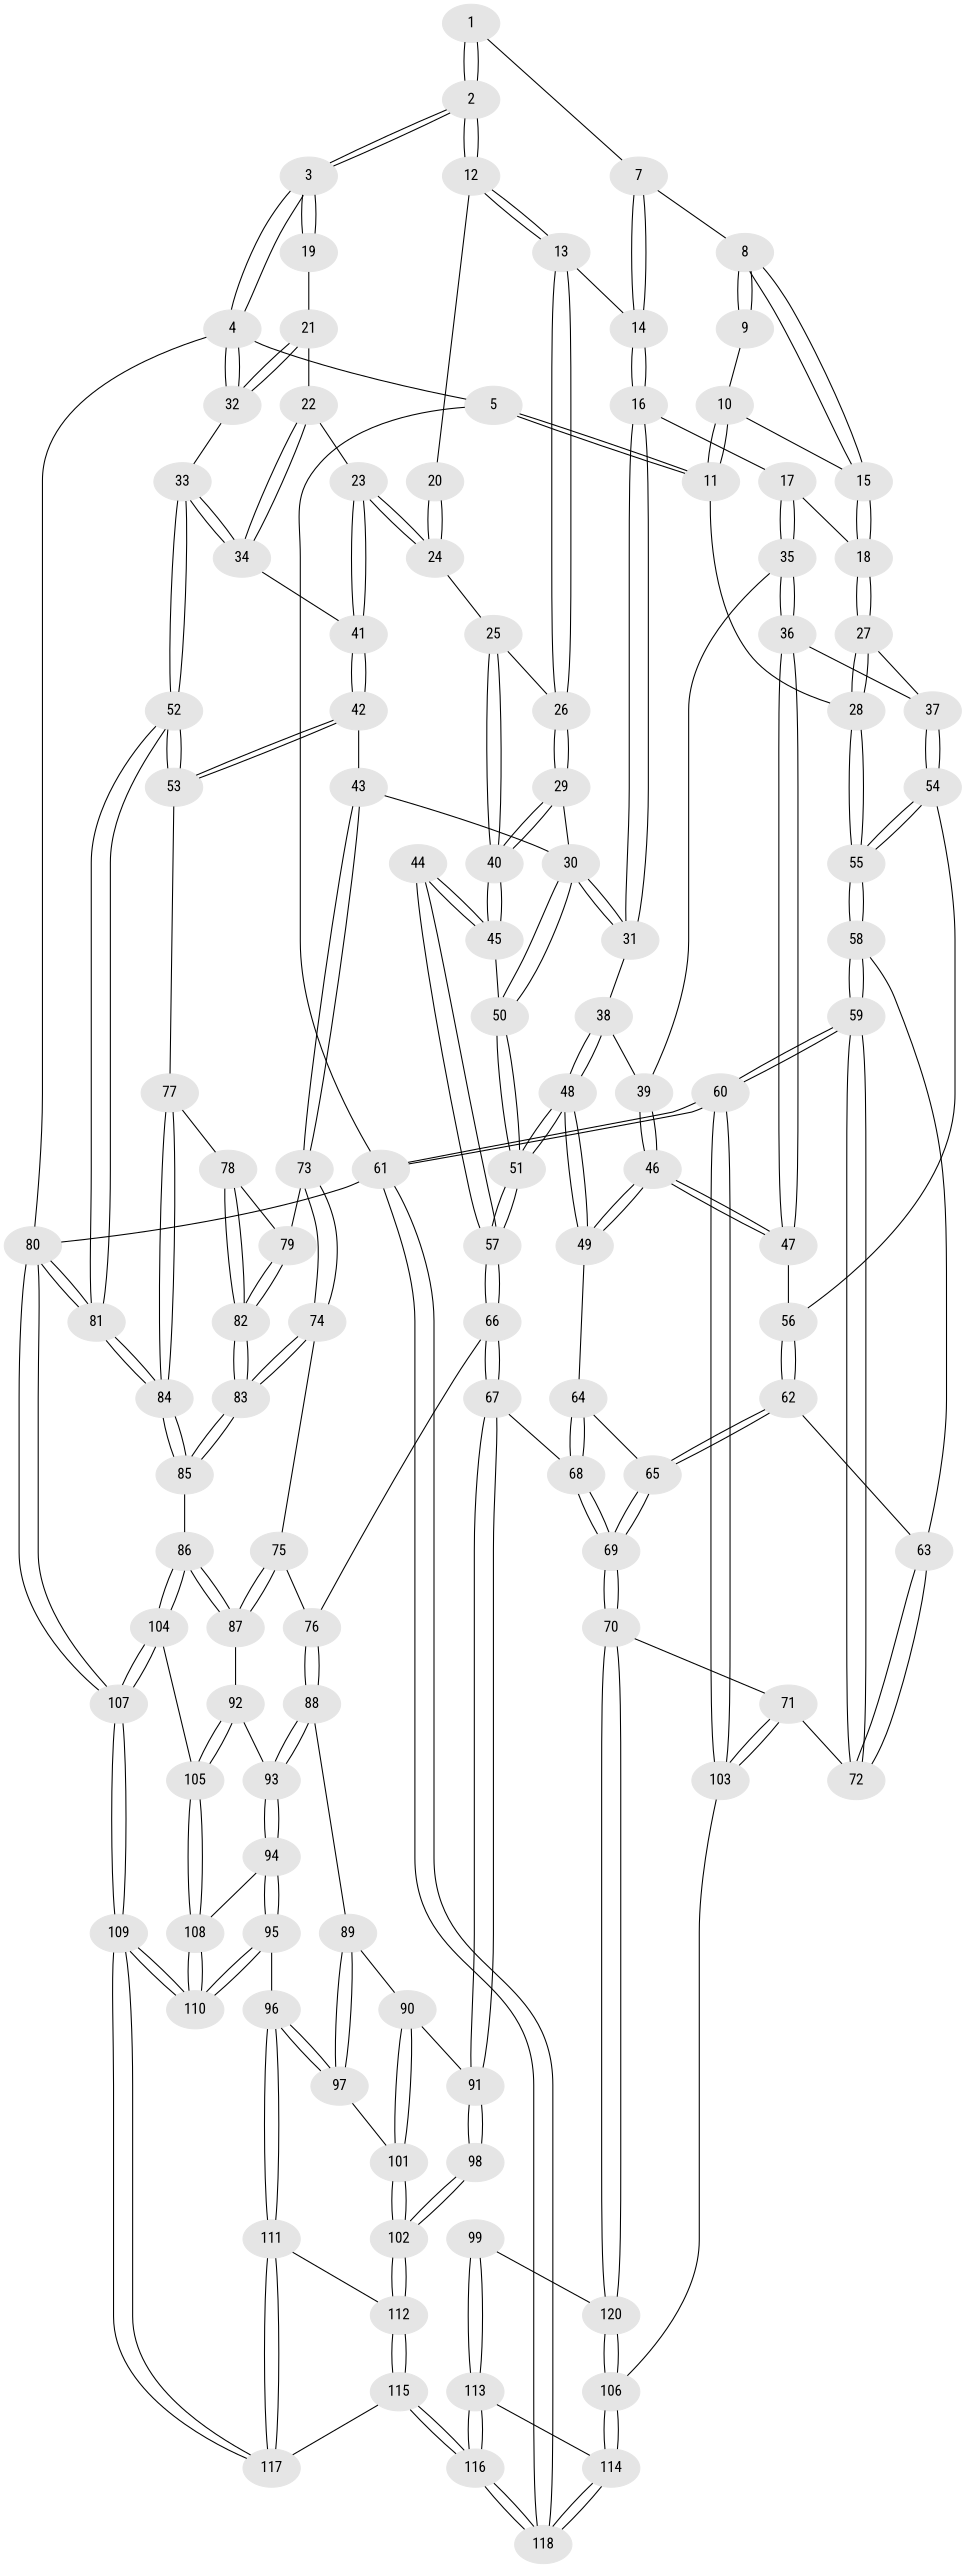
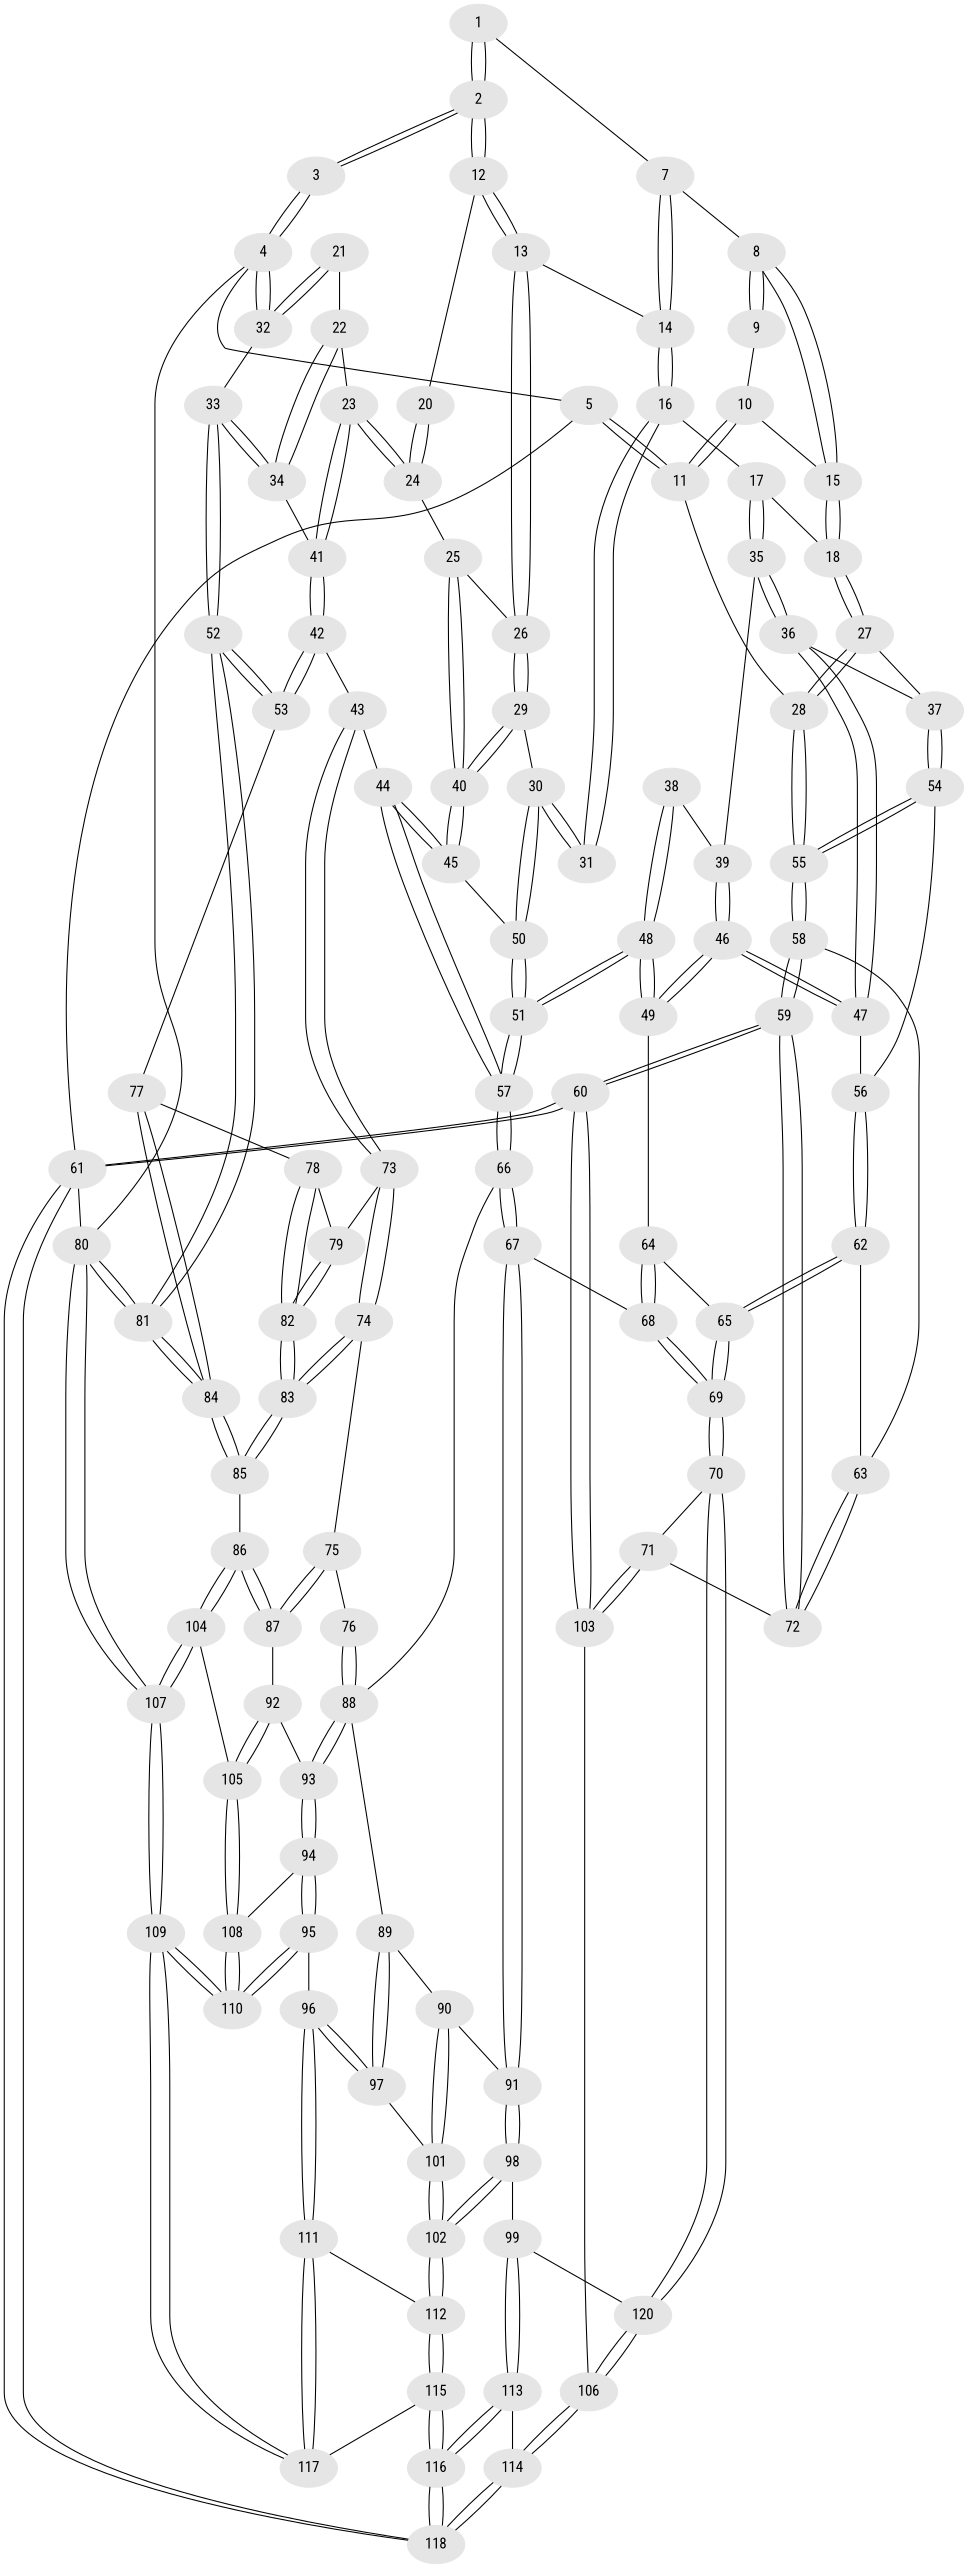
(309, 253) -> none
(467, 821) -> (370, 749)
(617, 978) -> none
(398, 1473) -> (454, 1450)
none -> (513, 2201)
